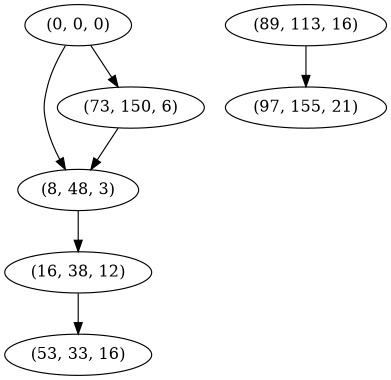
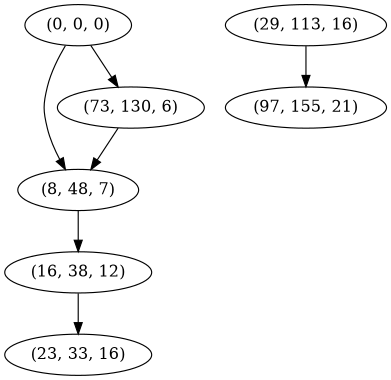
(306, 25) -> (306, 25)
(131, 108) -> (131, 108)
(78, 190) -> (78, 190)
(78, 355) -> (78, 355)
